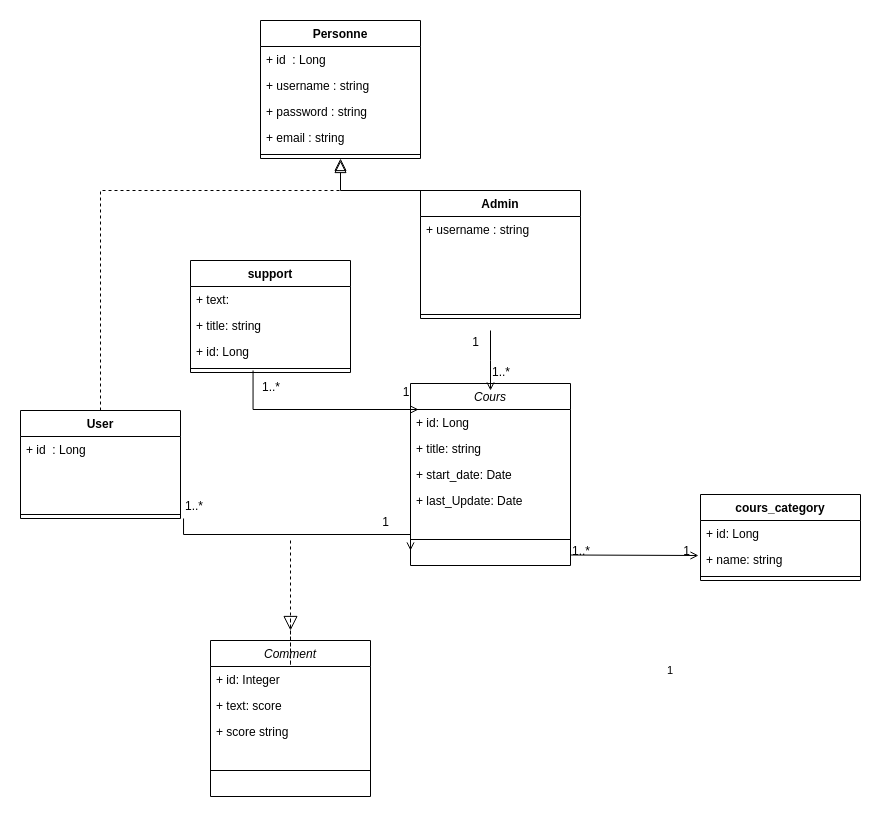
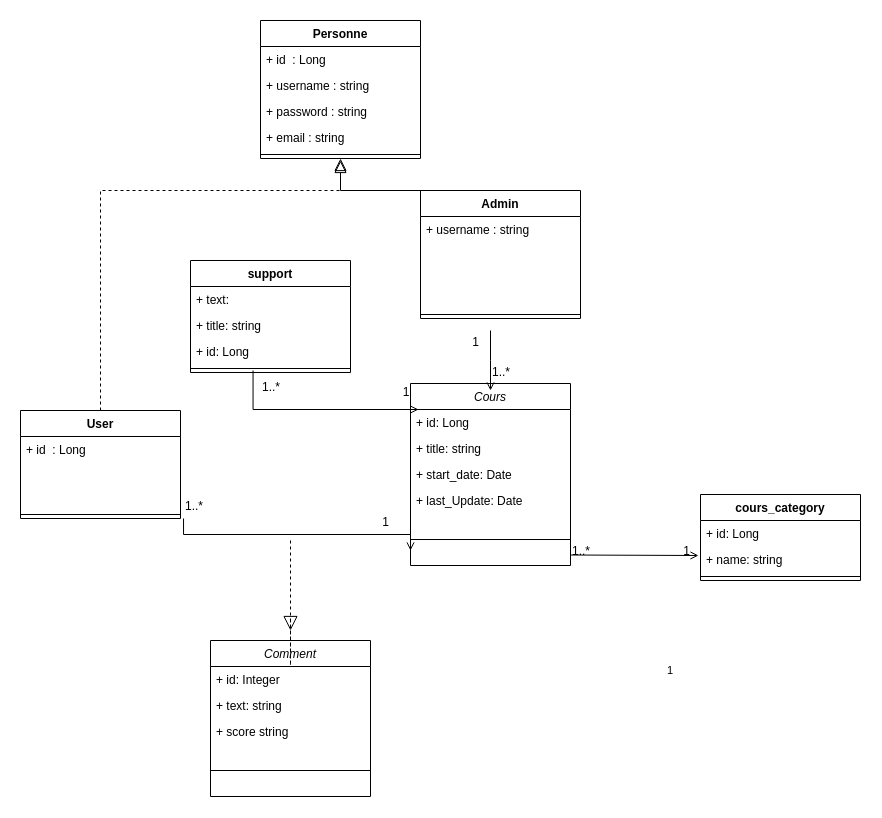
(255, 706) -> (257, 706)
